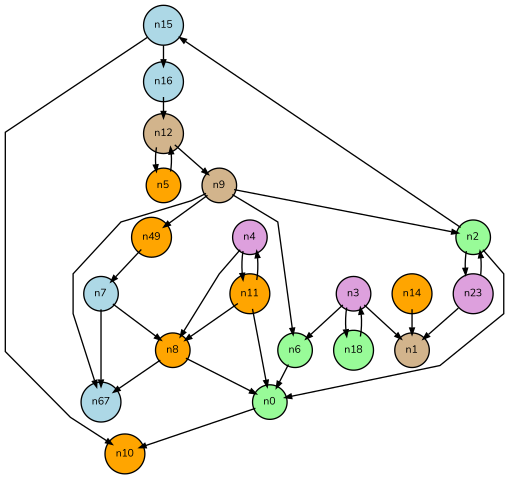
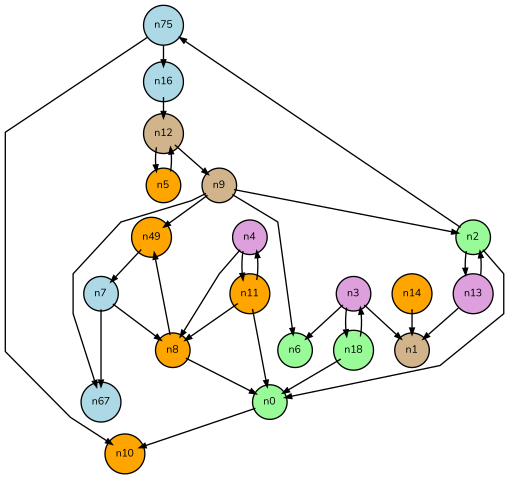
(163, 25) -> (163, 25)
(473, 294) -> (473, 294)
(284, 373) -> (315, 374)
(140, 374) -> (163, 297)
